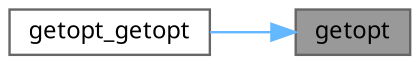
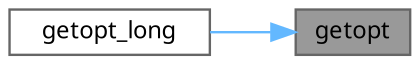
(110, 32) -> (110, 32)
